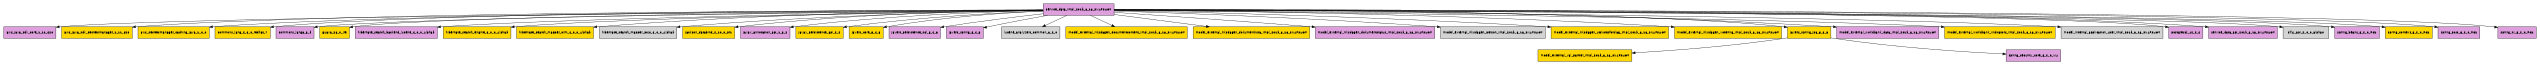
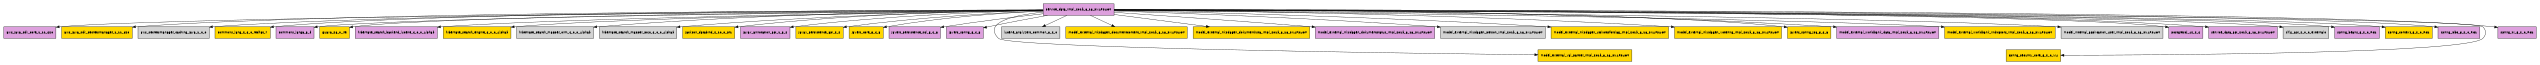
(174, 33) -> (174, 33)
(555, 33) -> (555, 33)
(2306, 33) -> (2306, 33)
(2459, 33) -> (2459, 33)
(1711, 47) -> (1234, 50)
(1917, 48) -> (2015, 15)
(2033, 56) -> (2033, 56)
